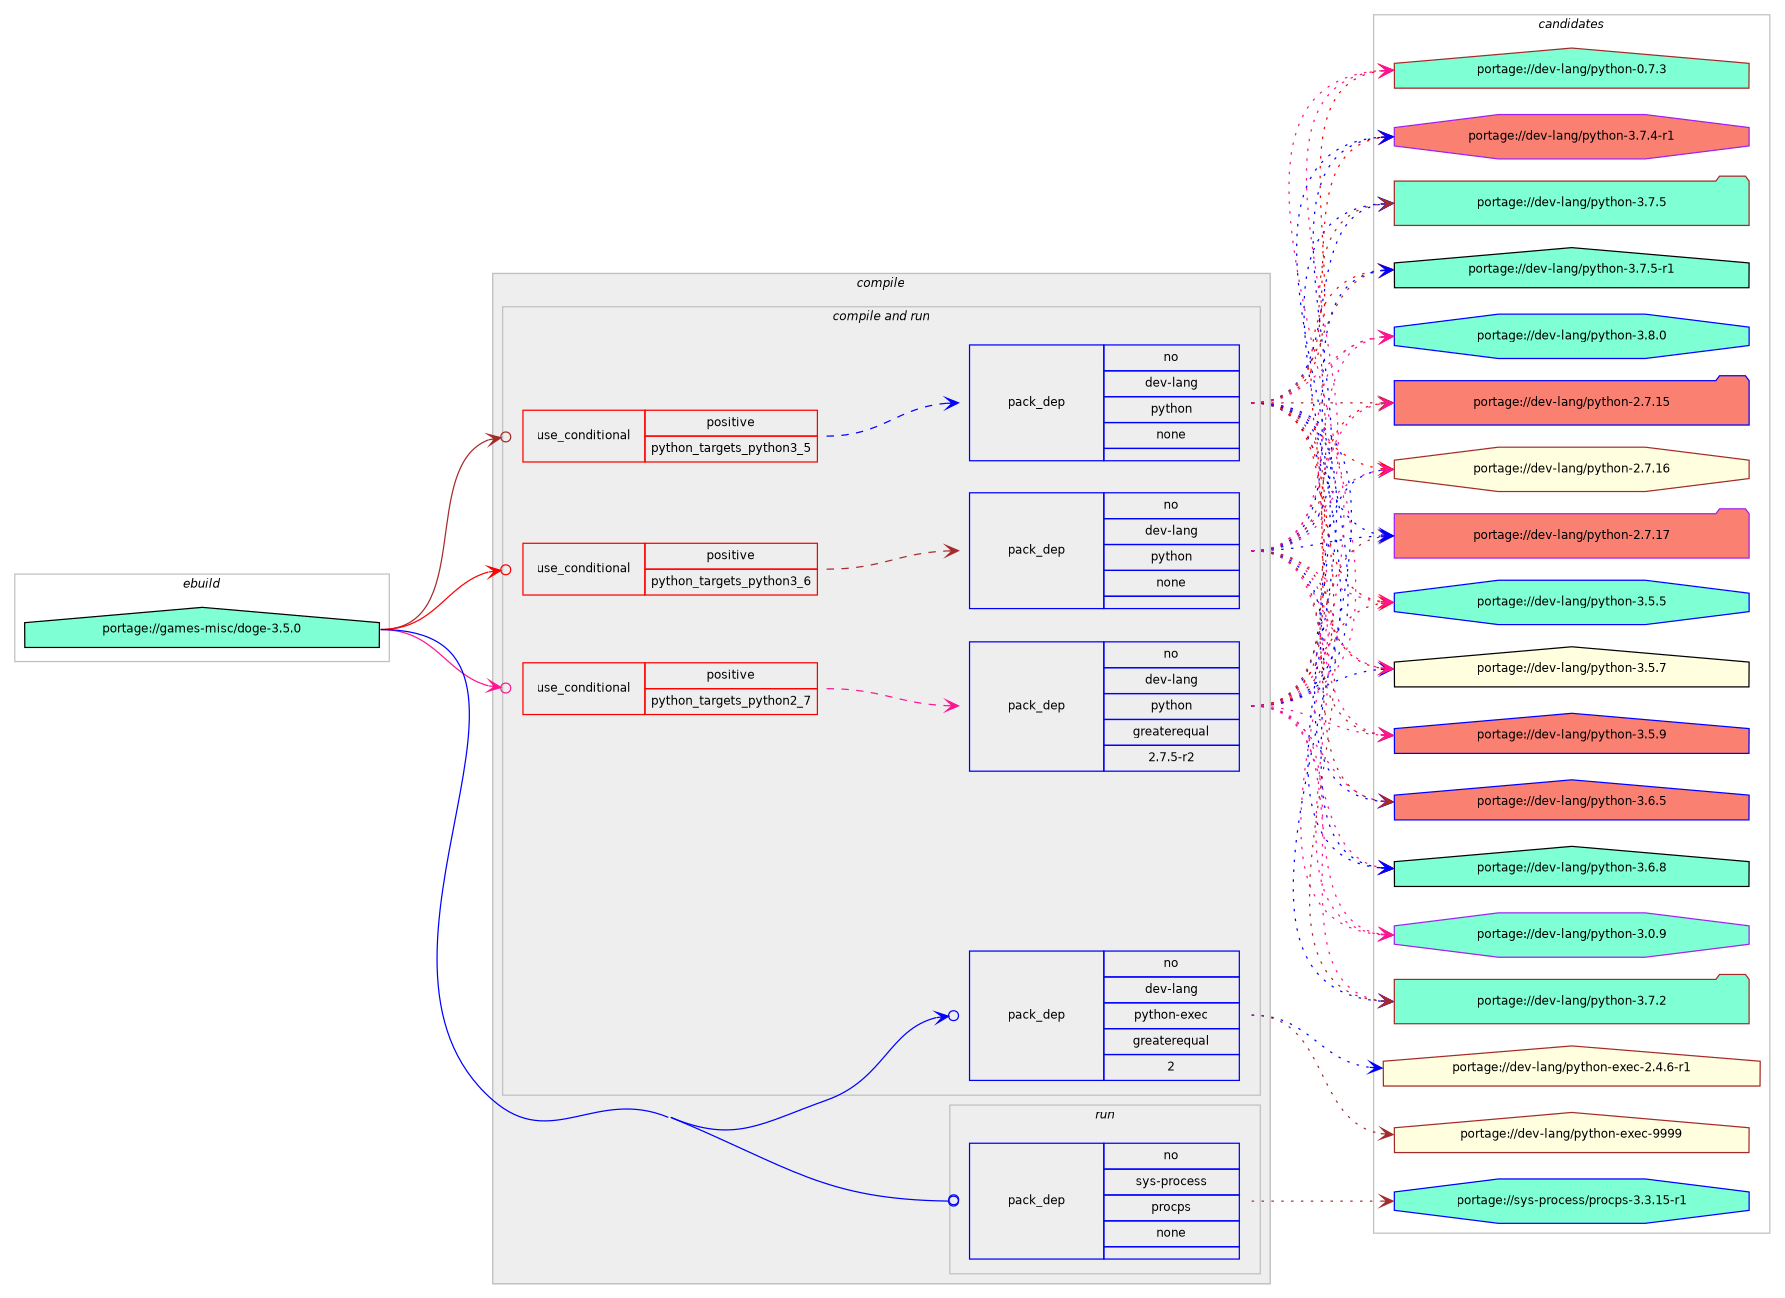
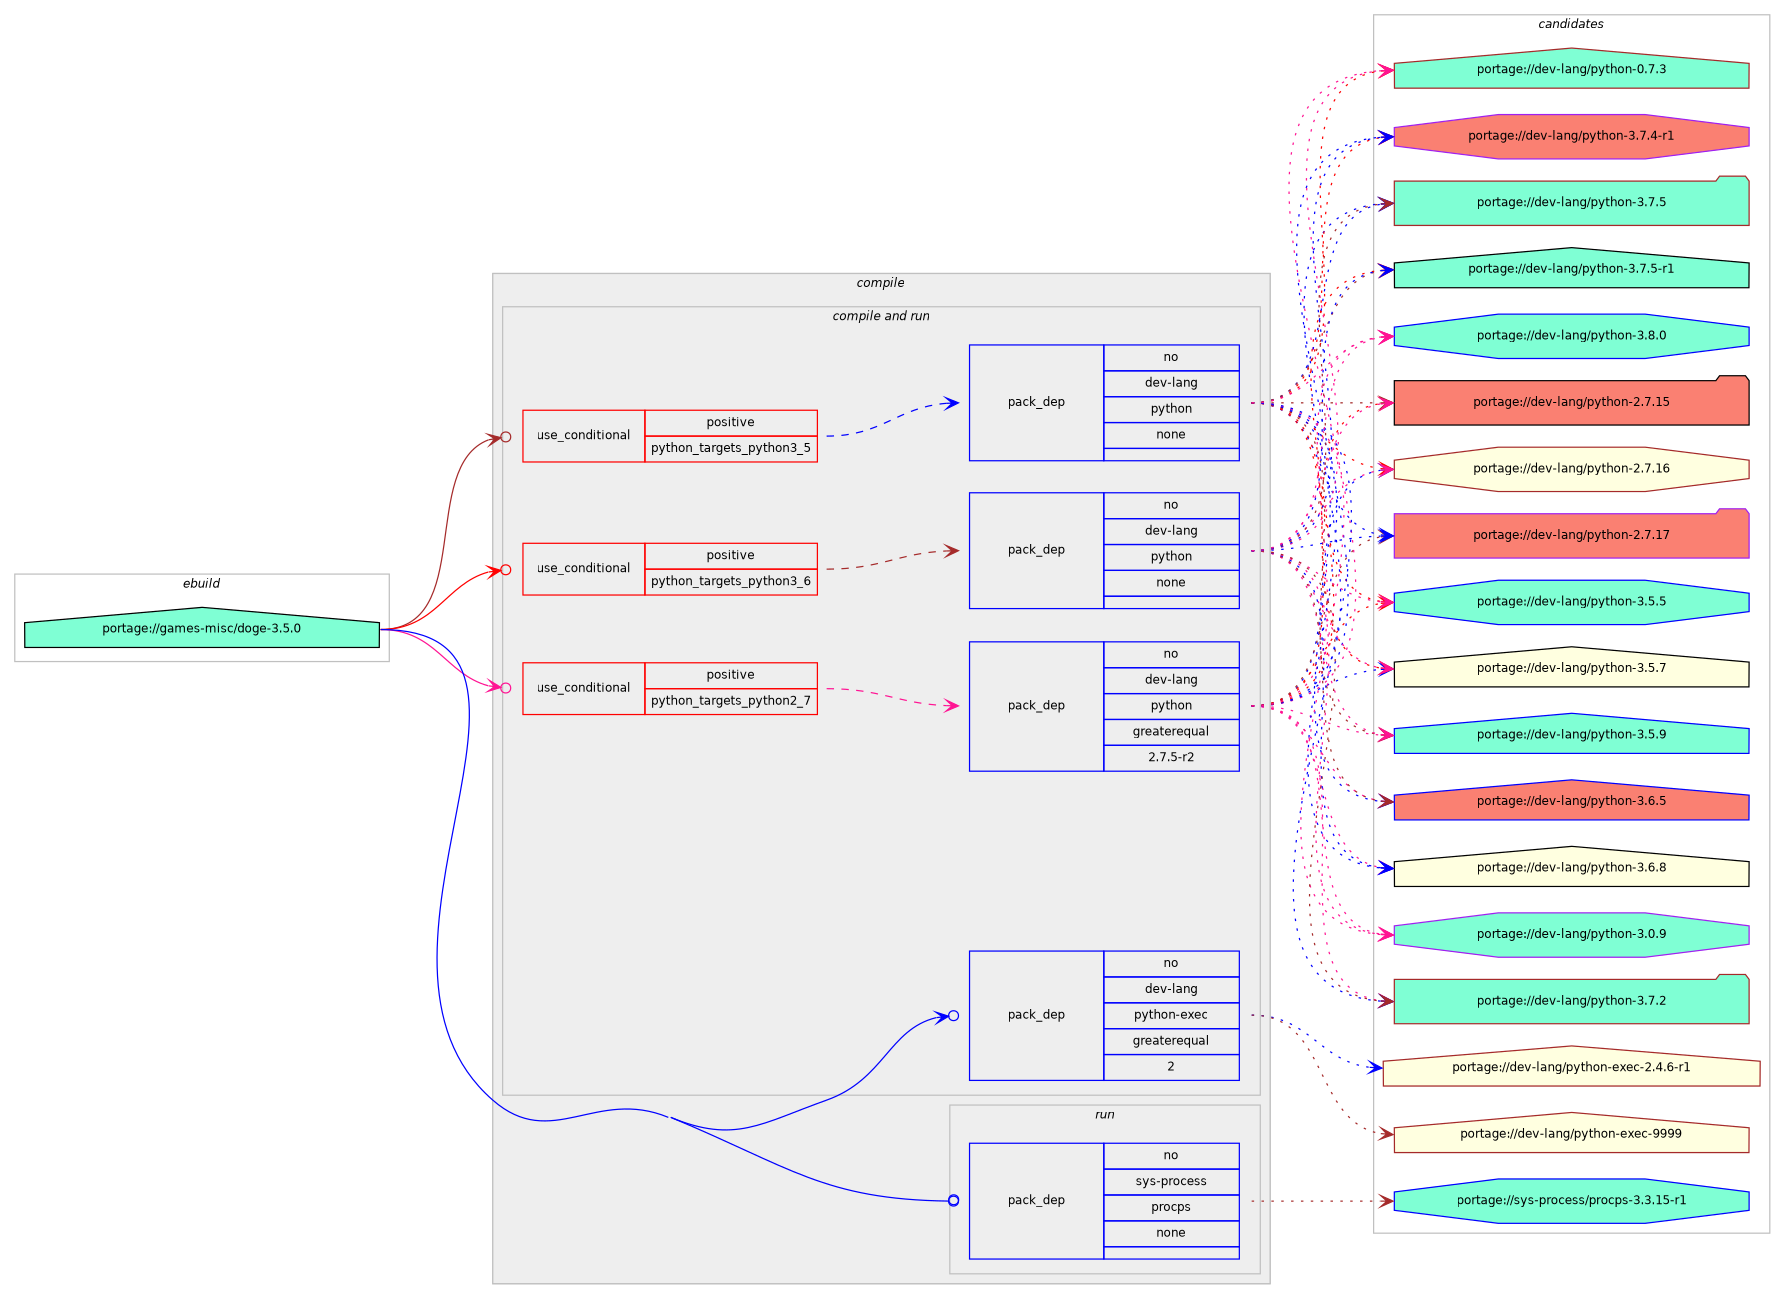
(1572, 403) -> (1572, 403)
(1572, 735) -> (1572, 735)
(1572, 869) -> (1572, 869)
